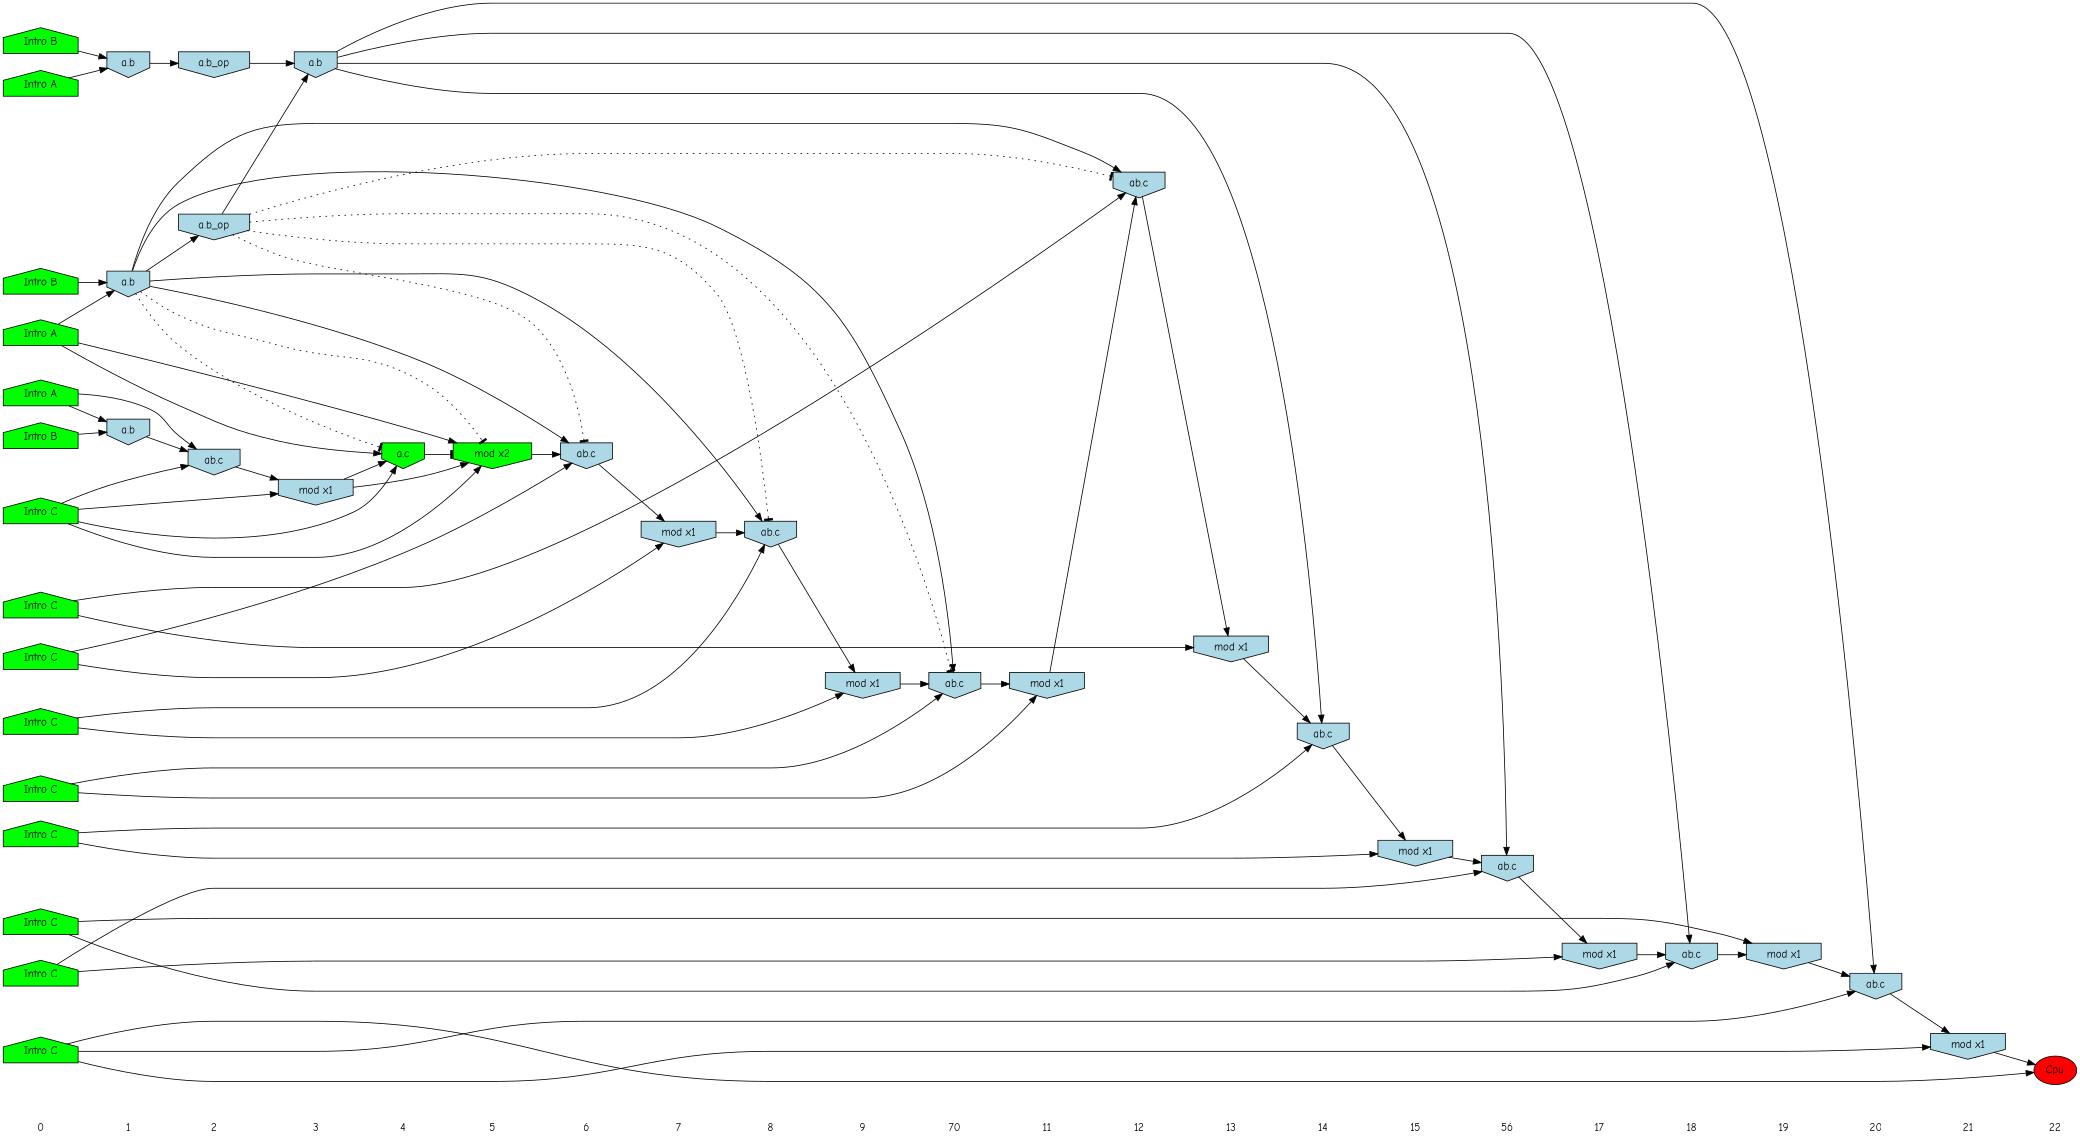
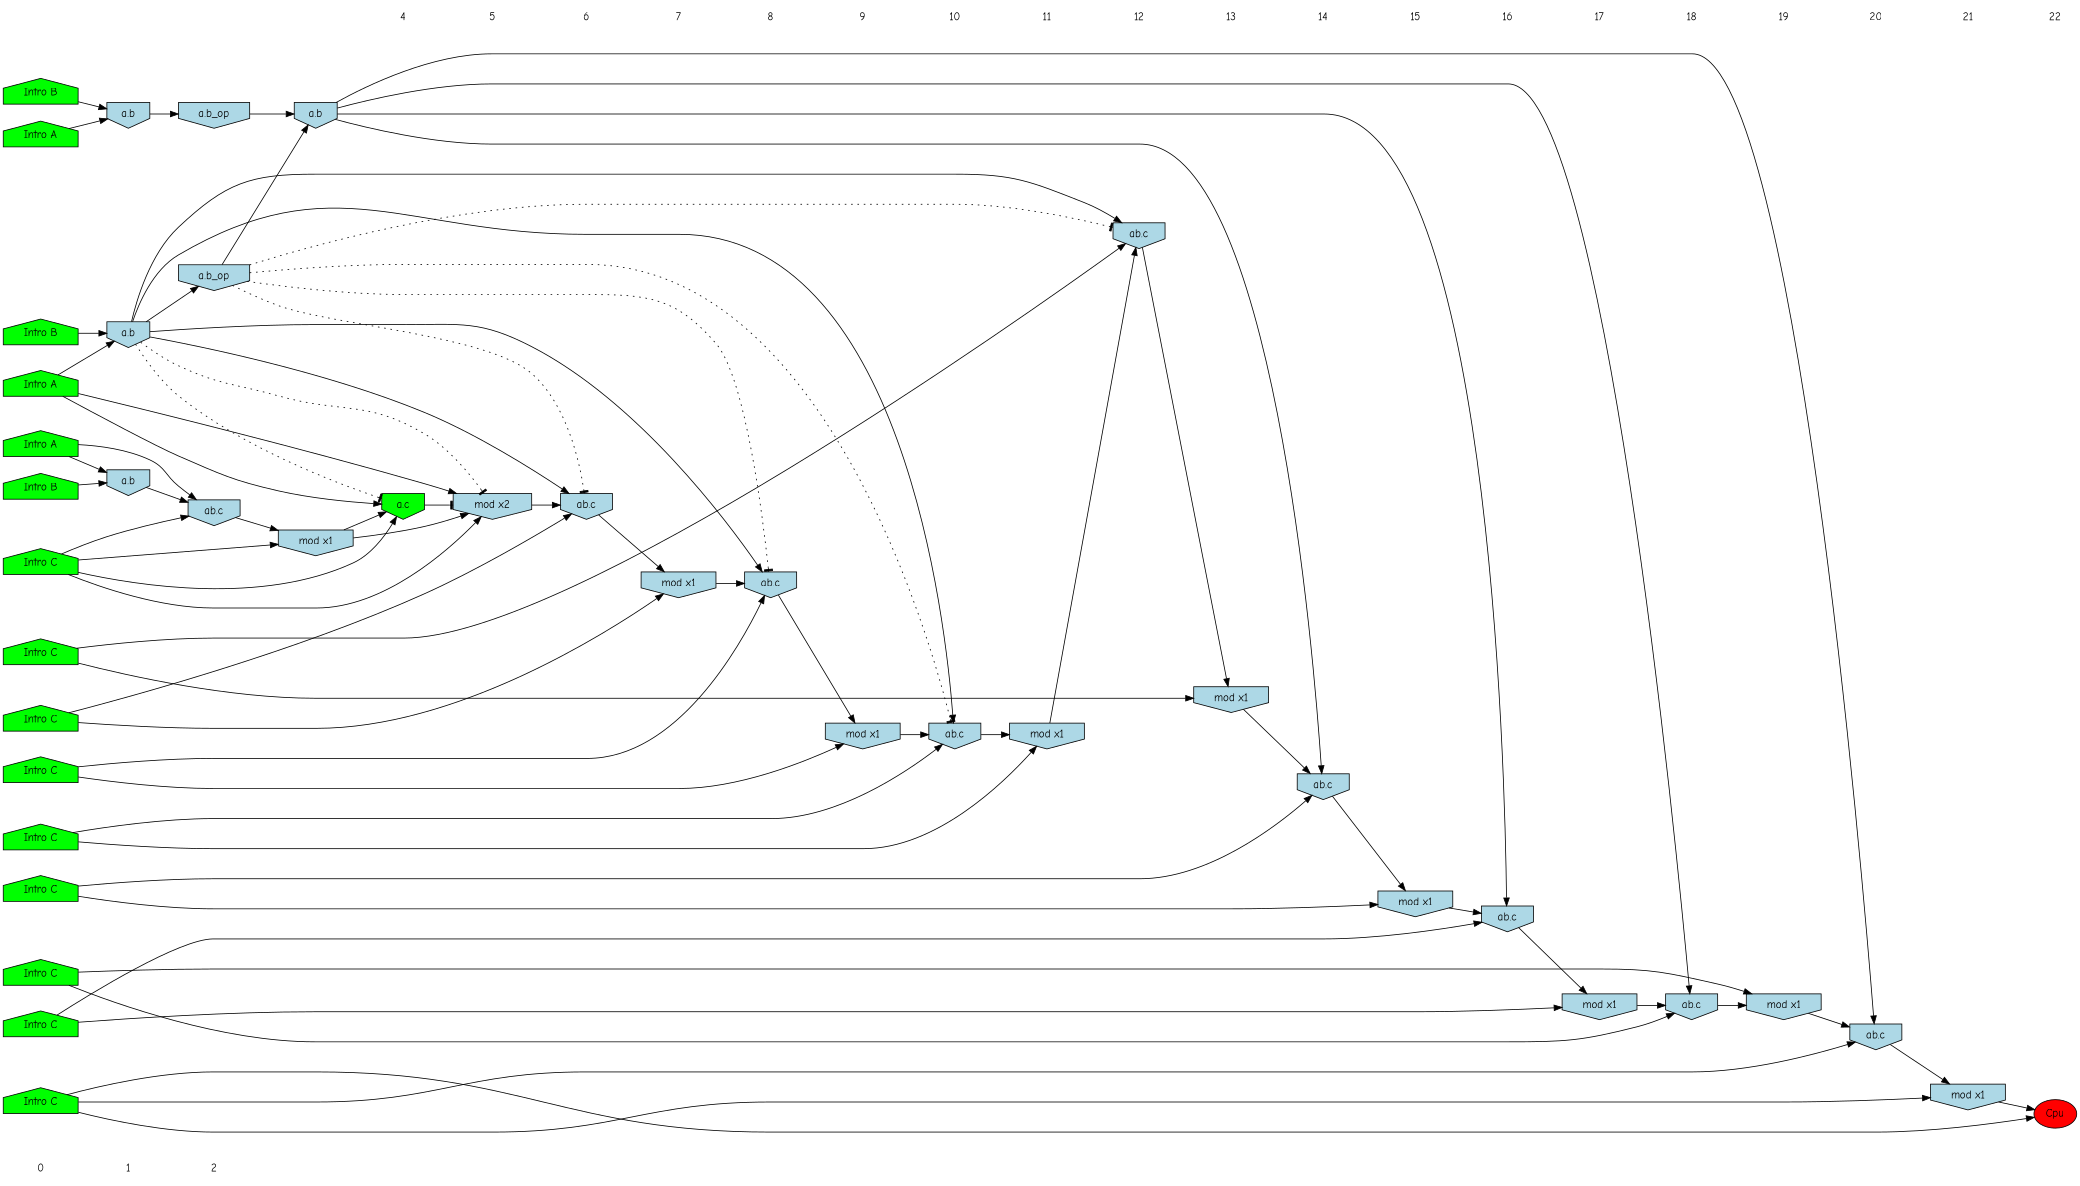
(492, 454) -> (492, 505)
(316, 1128) -> none
(955, 1128) -> (955, 17)
(1507, 1128) -> (1507, 17)
